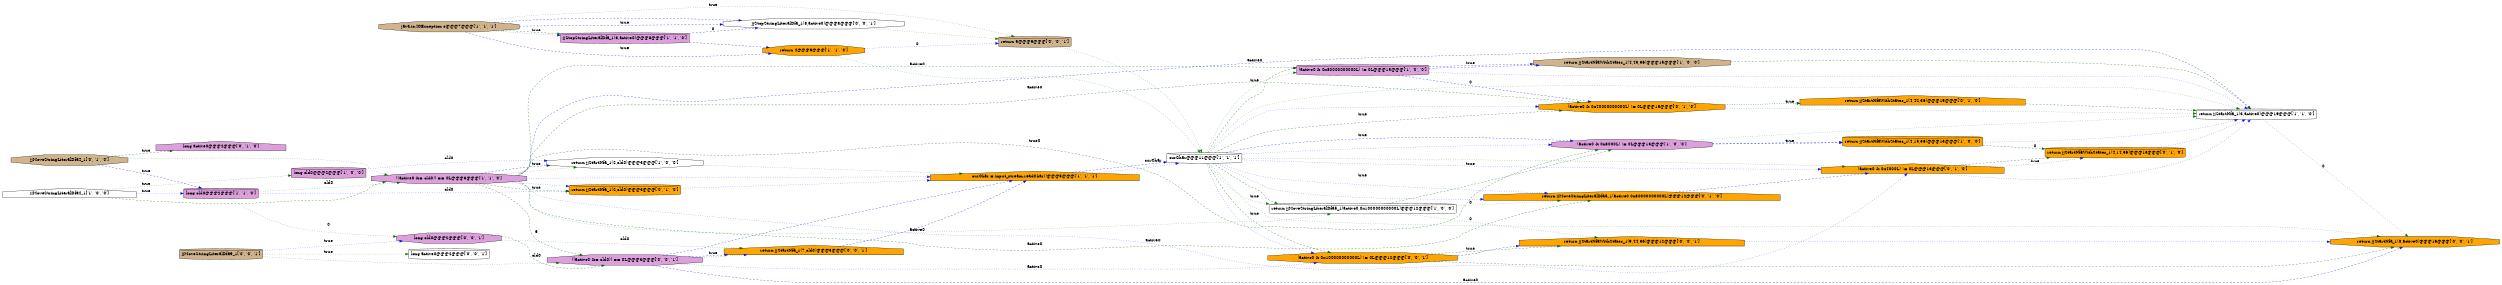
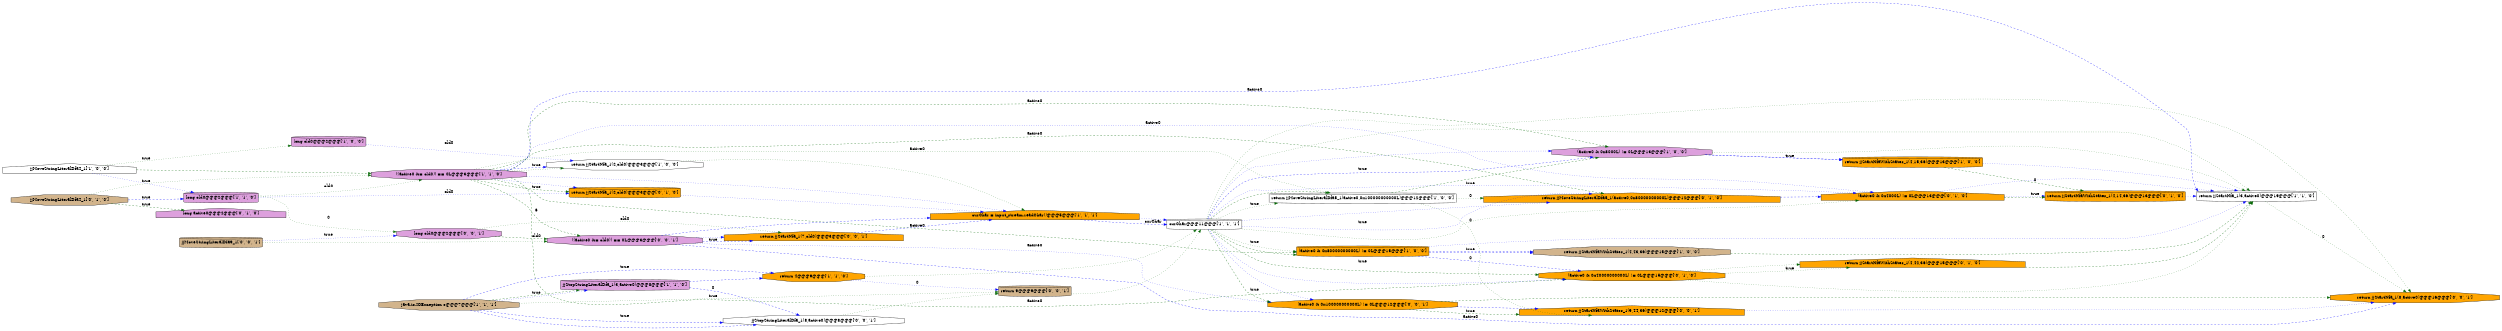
(1363, 70) -> (1363, 251)
(1035, 141) -> (1035, 101)
(449, 254) -> none
